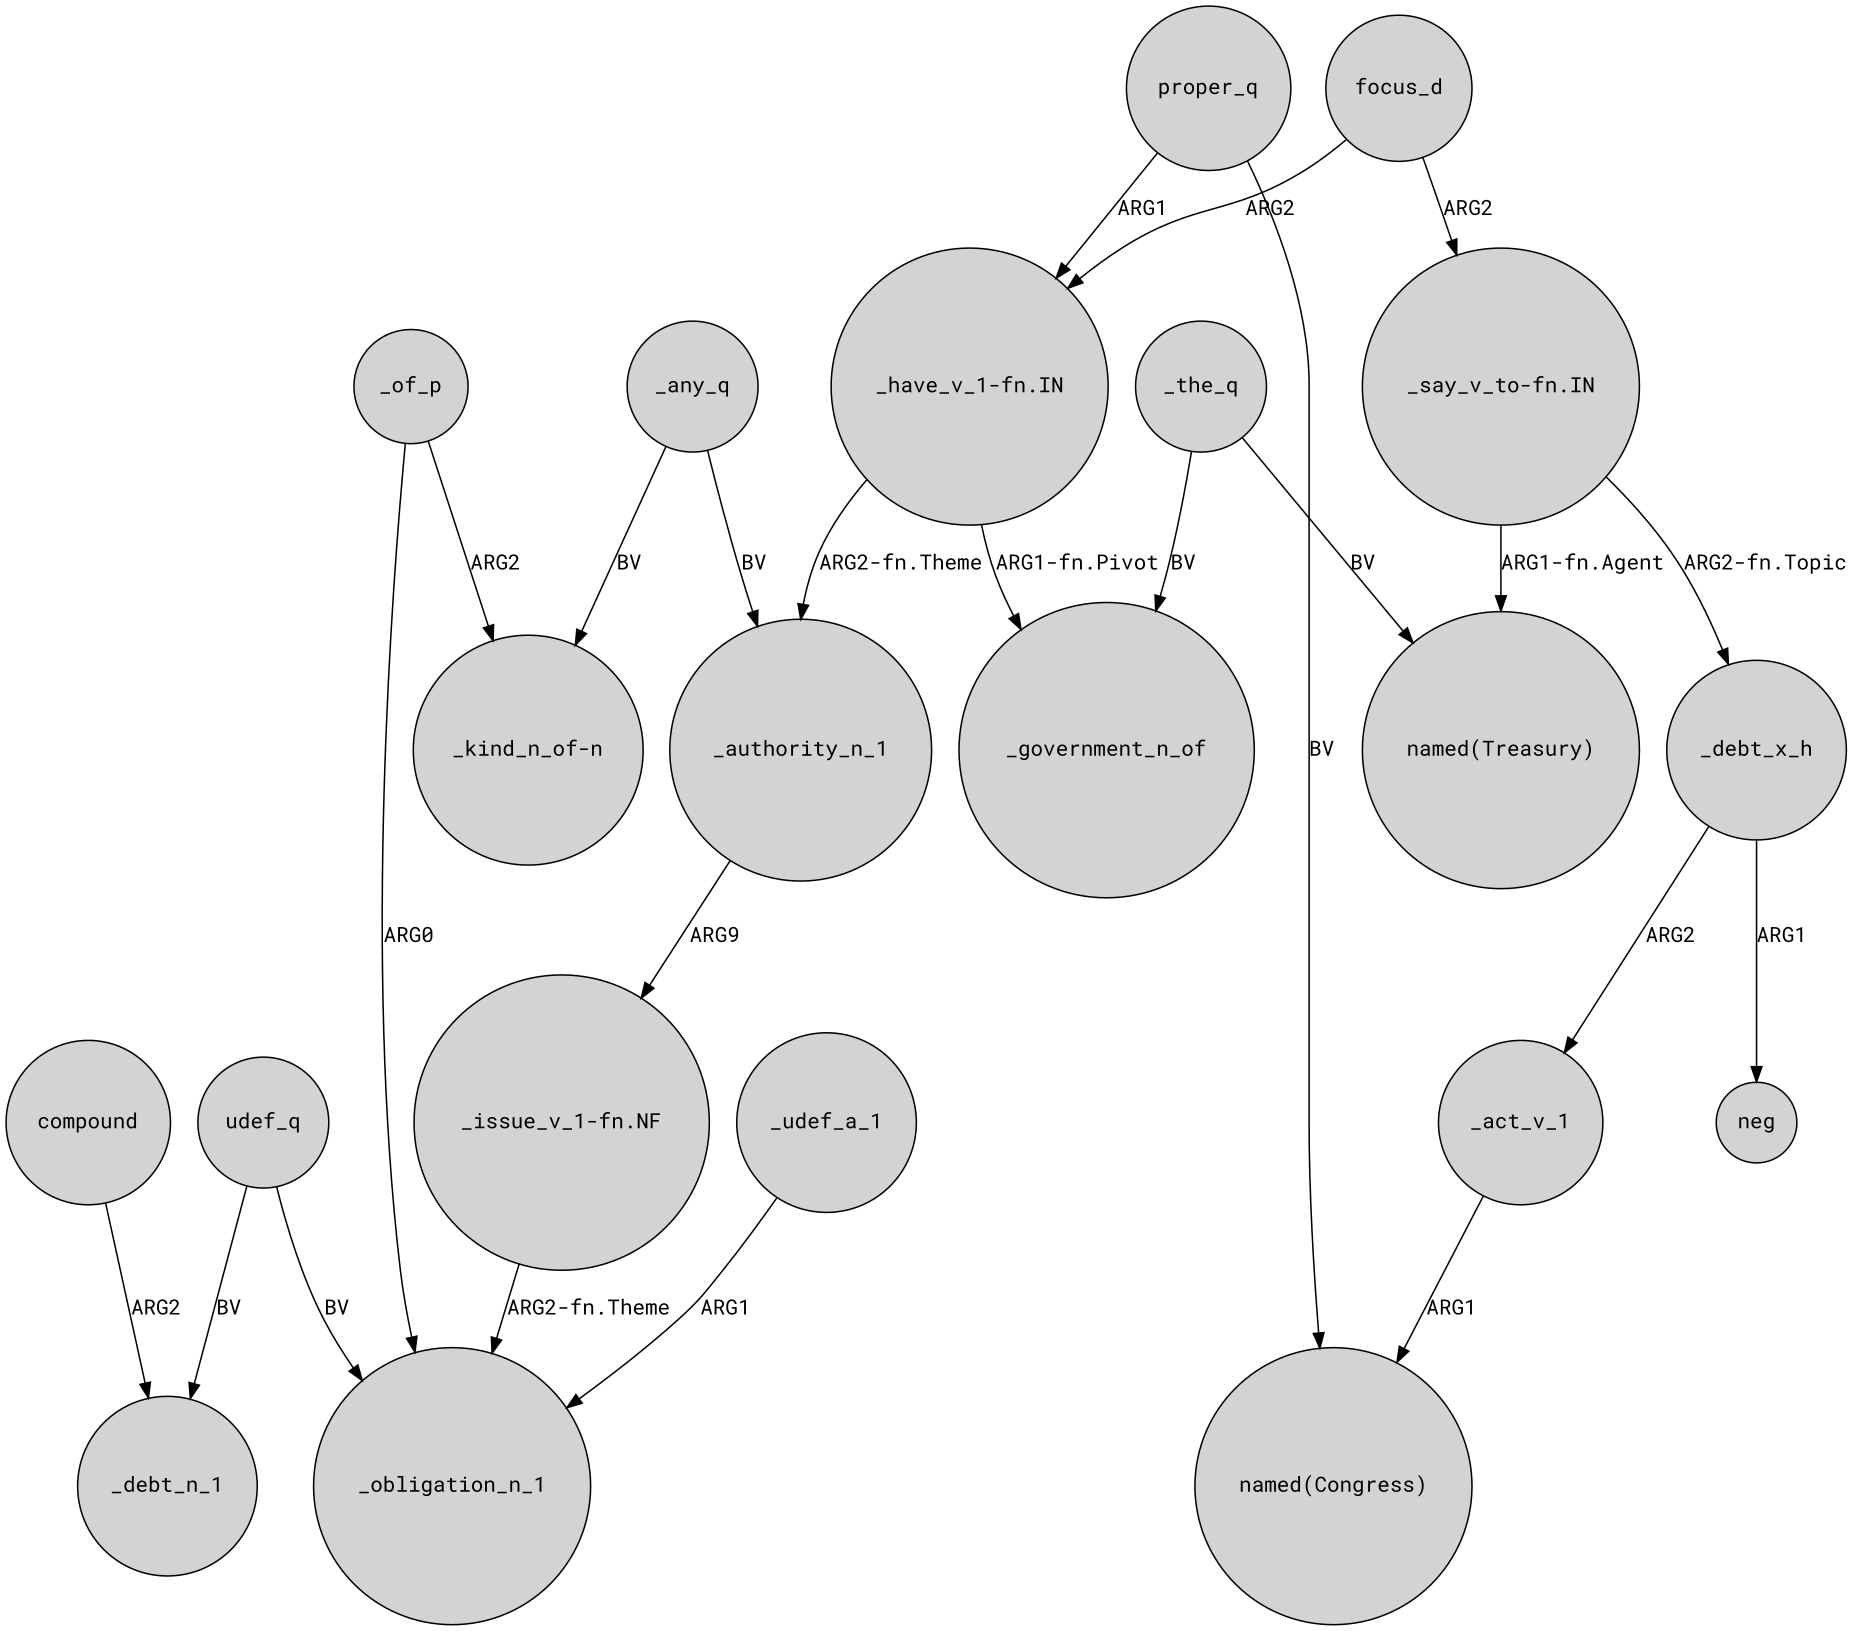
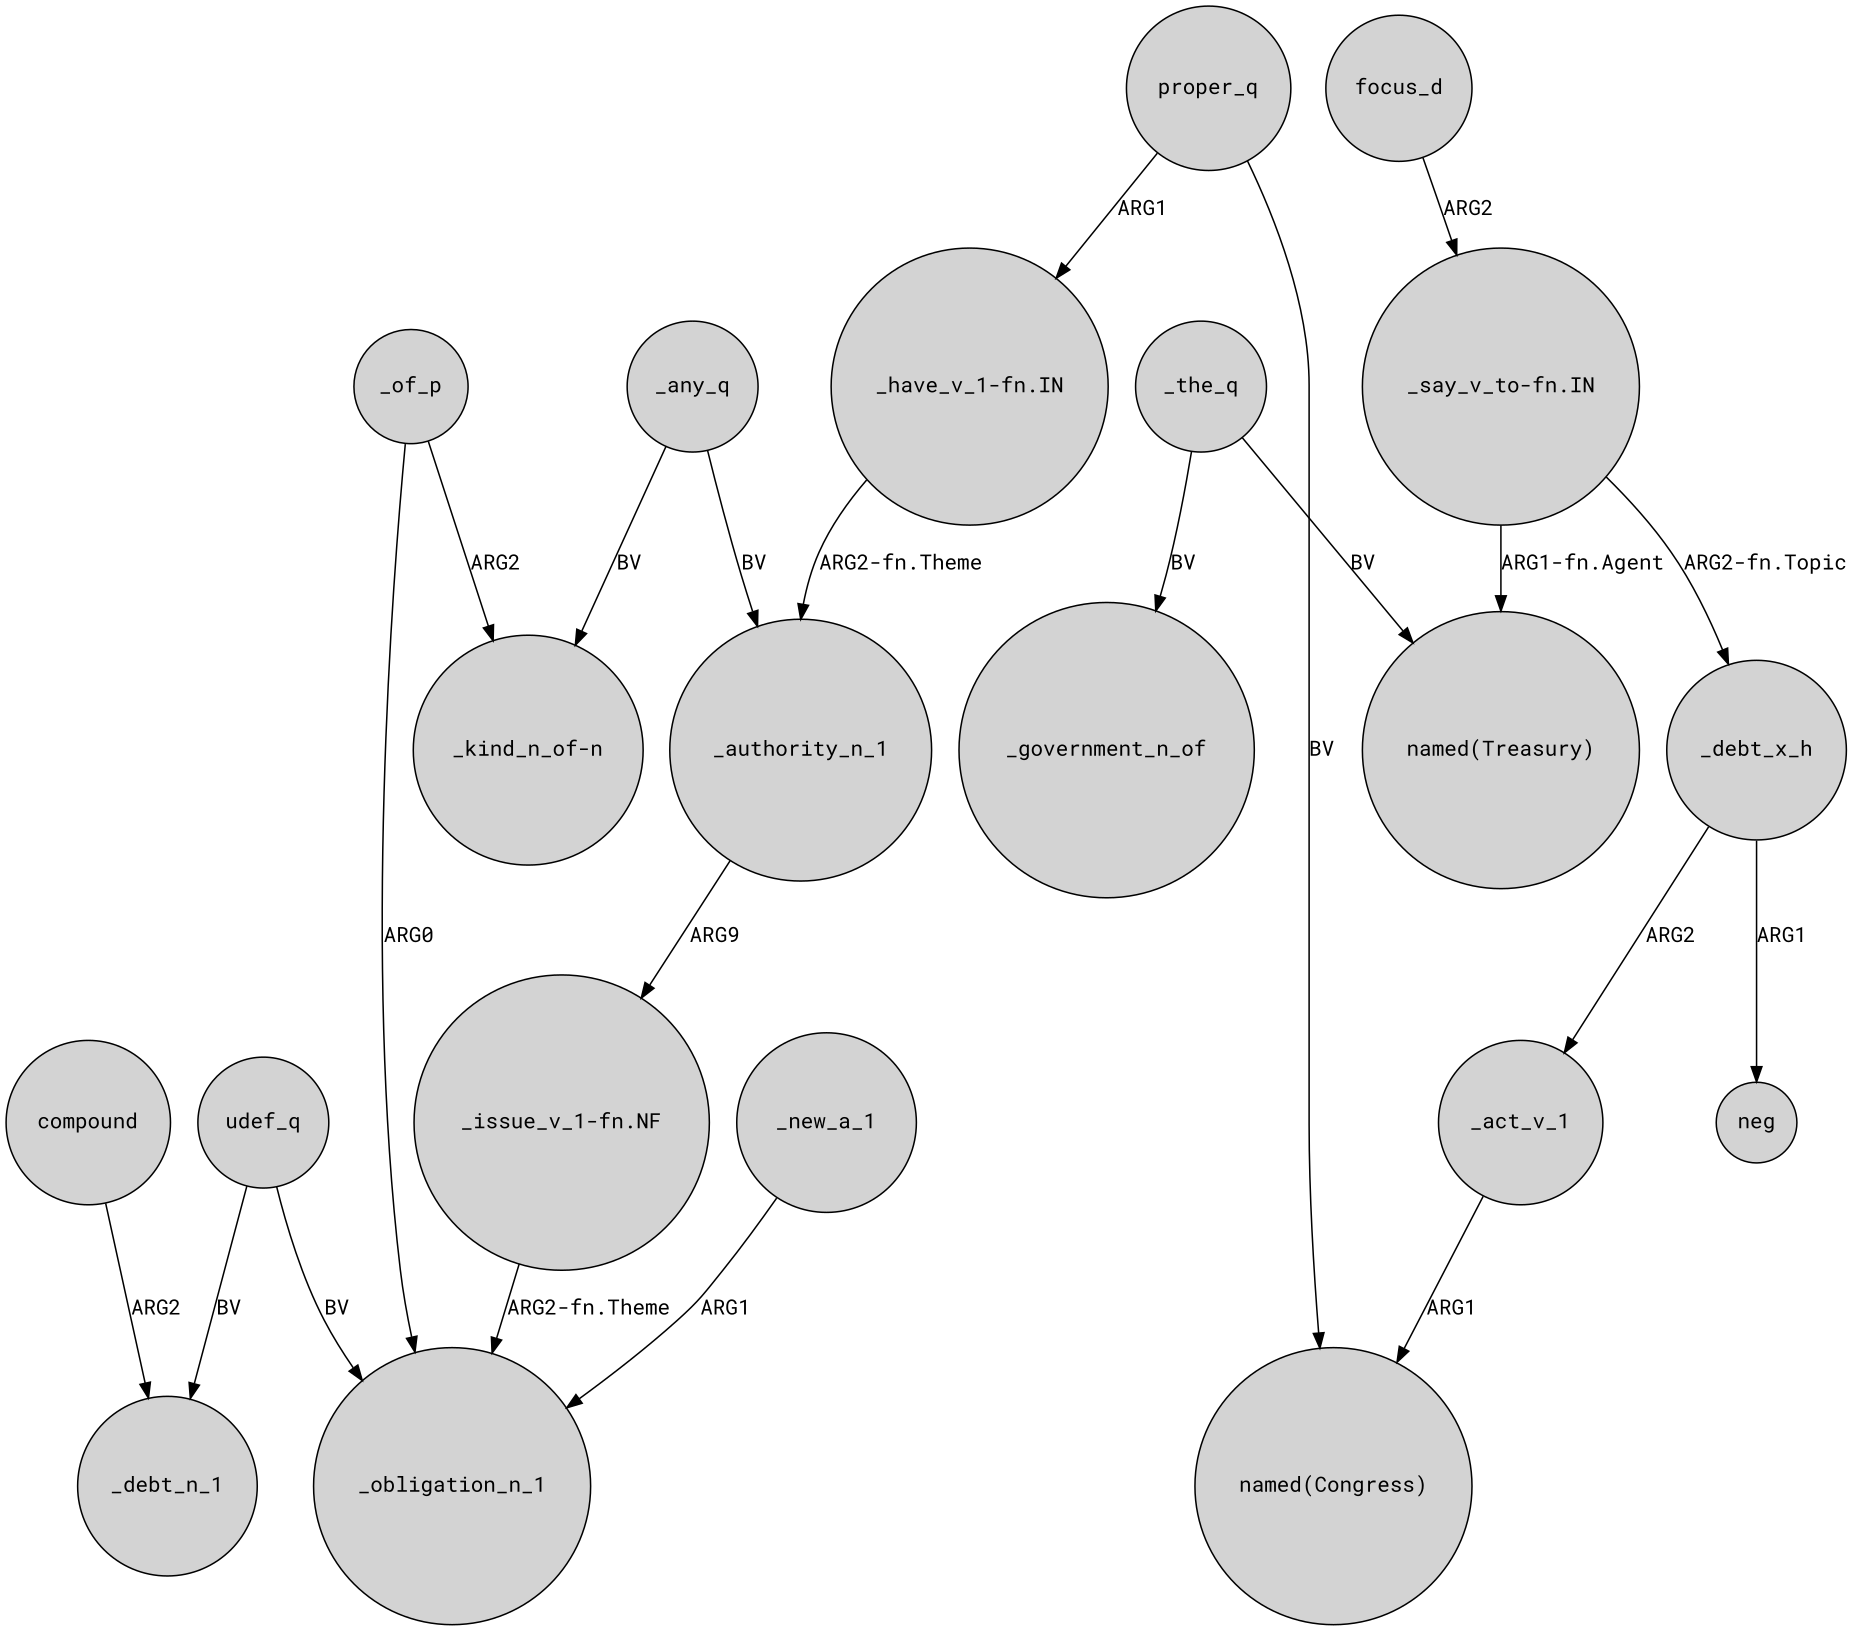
(1213, 209) -> none
(994, 571) -> none
(827, 1123) -> (827, 1123)
